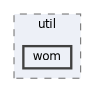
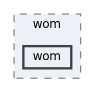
(47, 25) -> (47, 25)
